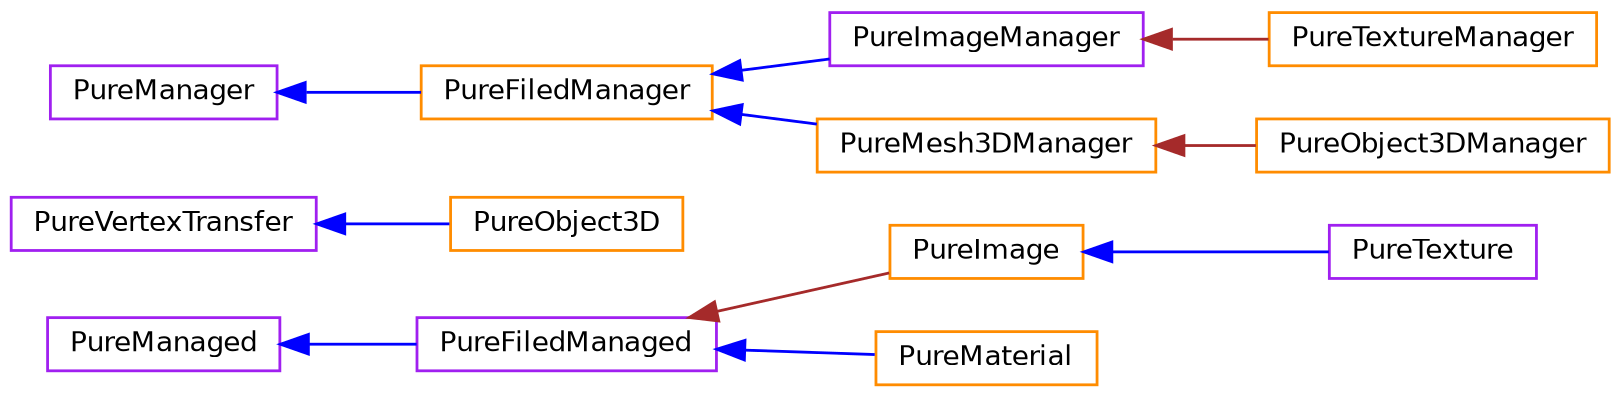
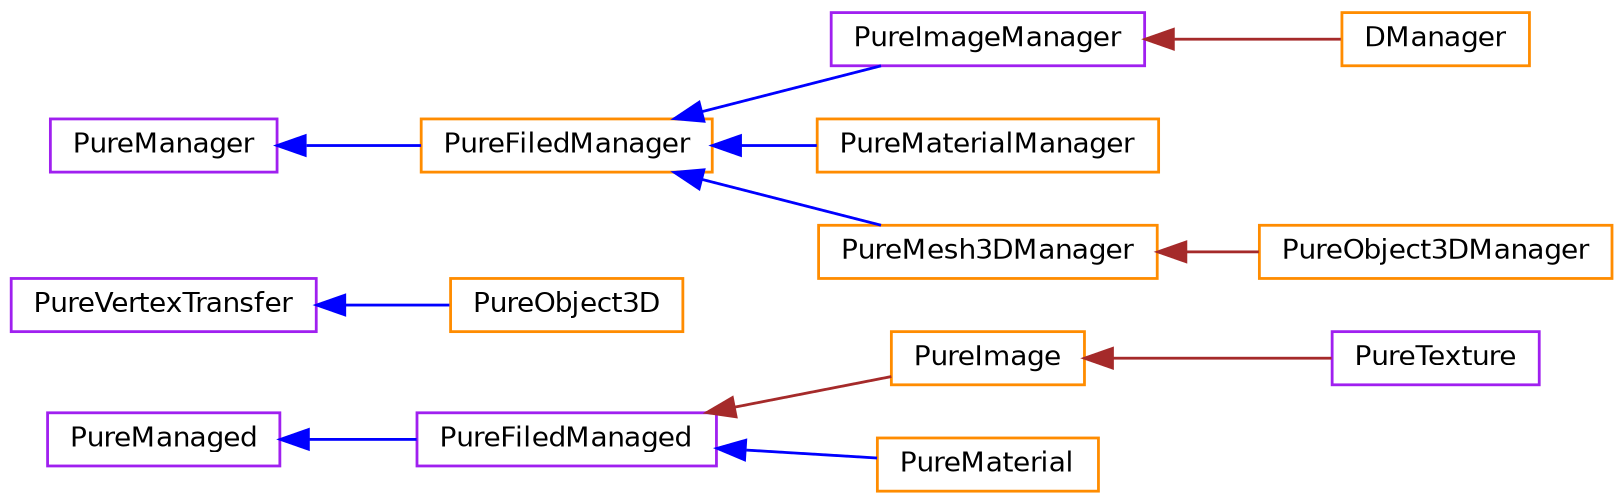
(1433, 39) -> (1436, 39)
none -> (988, 146)
(1220, 252) -> (1222, 358)
